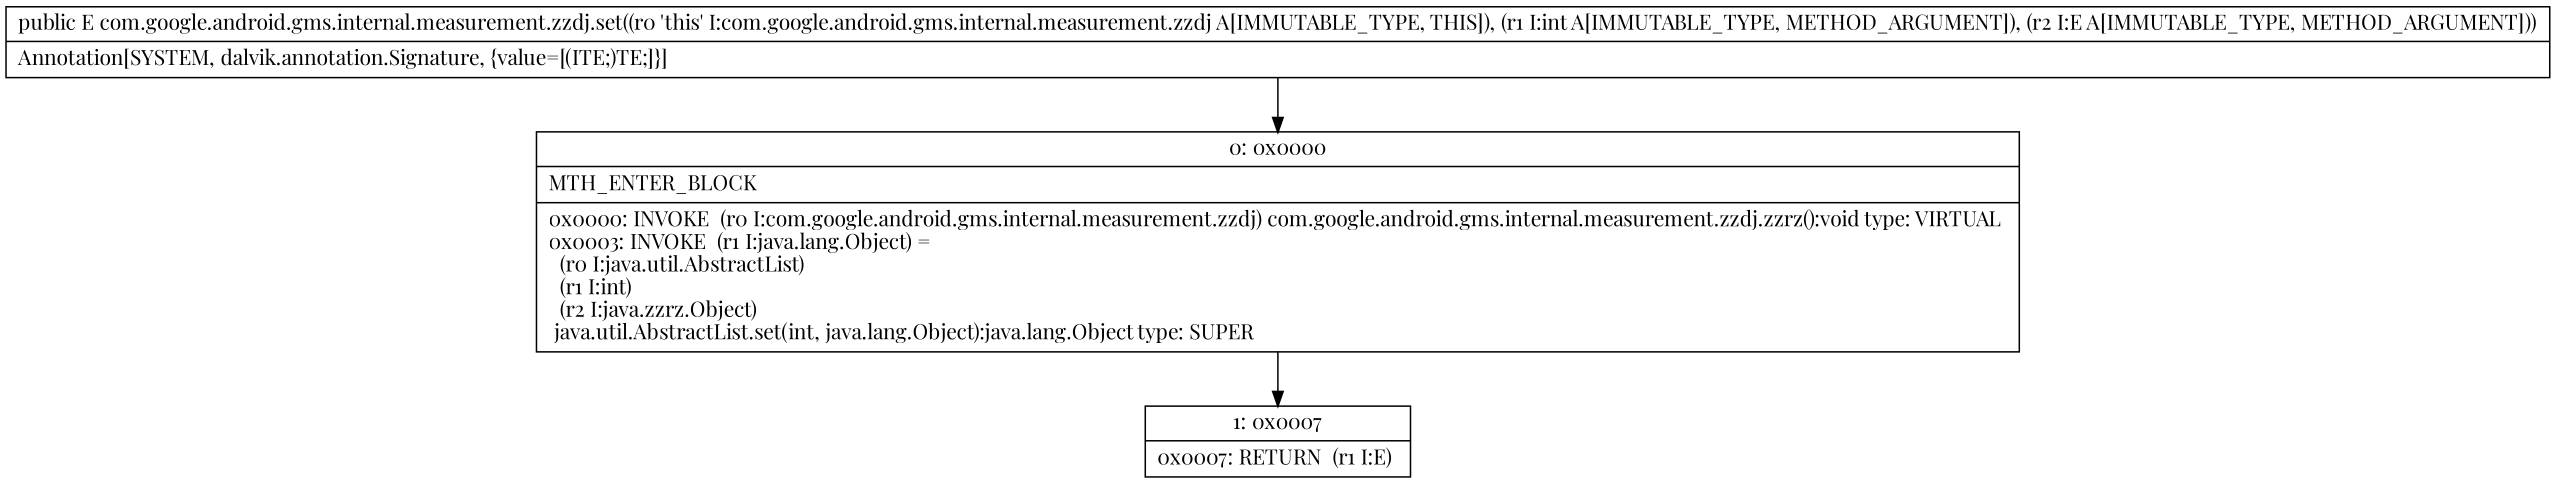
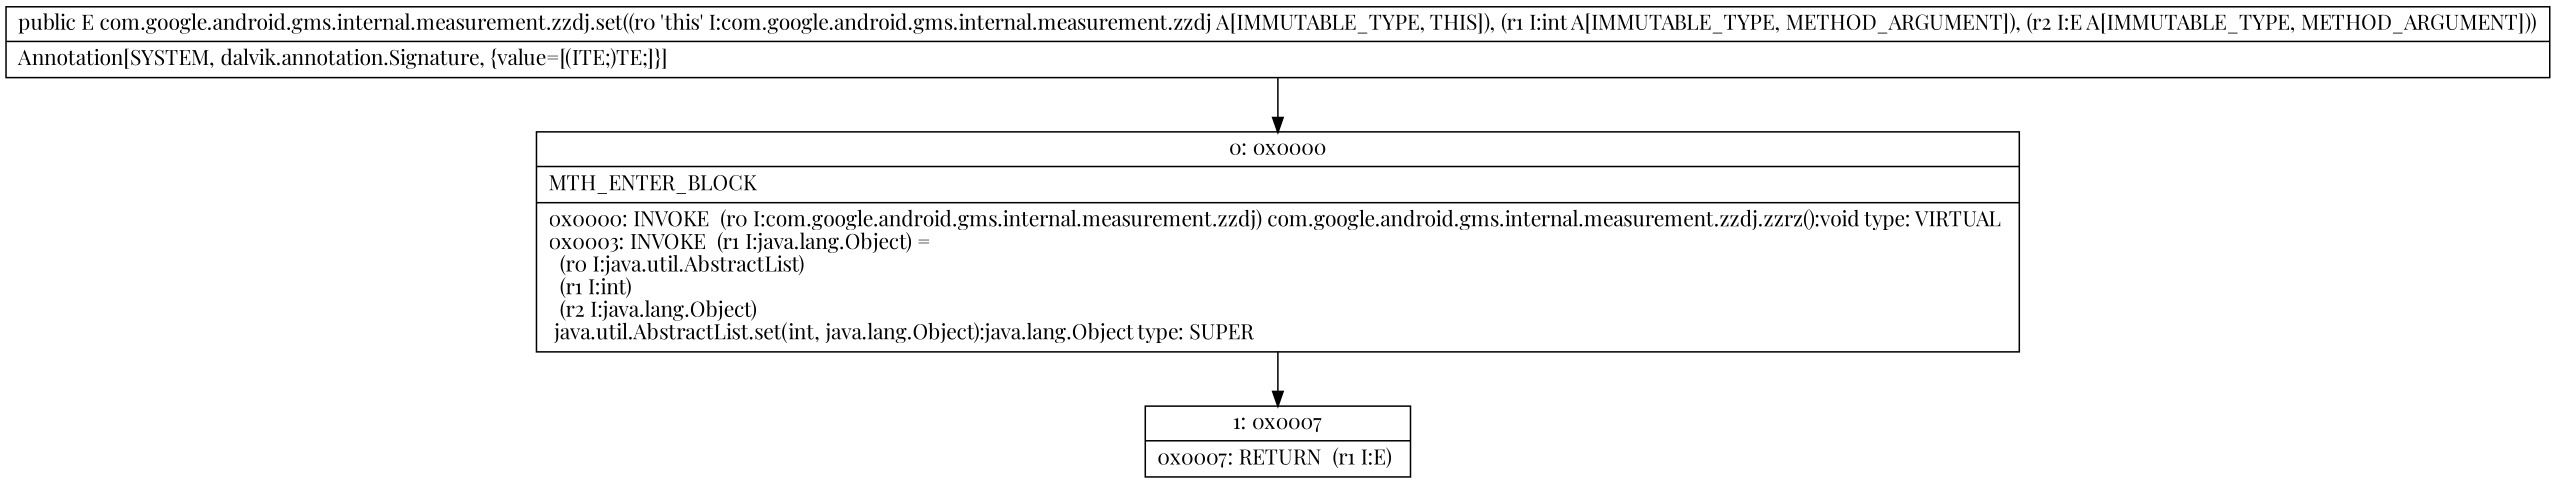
(653, 310) -> (653, 310)
